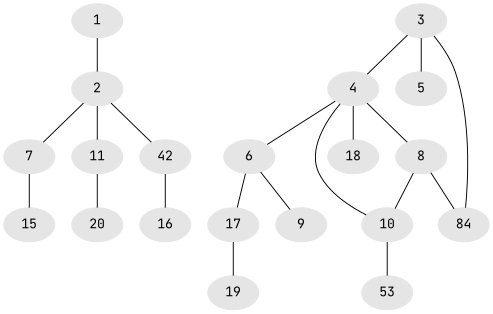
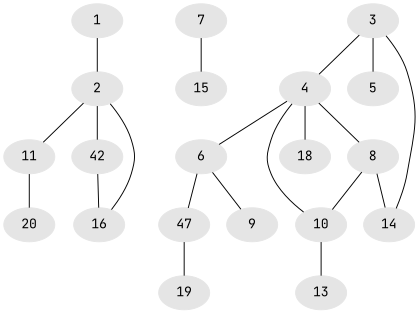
(63, 123) -> (135, 156)
(233, 225) -> (184, 225)
(464, 225) -> (389, 225)
(387, 293) -> (321, 293)
